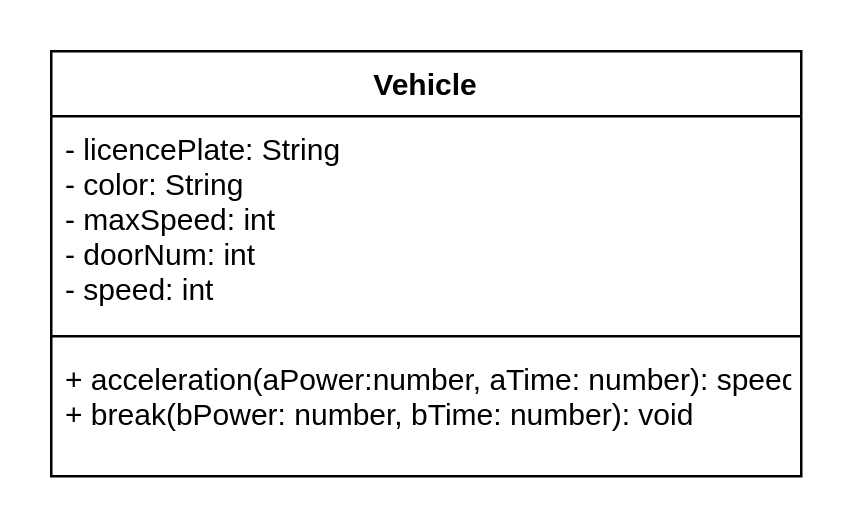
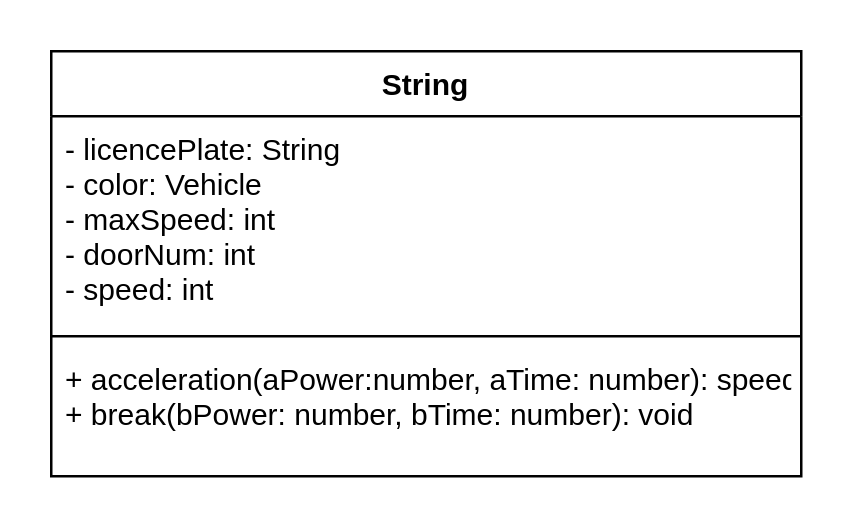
(425, 85) -> (425, 85)
(223, 150) -> (223, 150)
